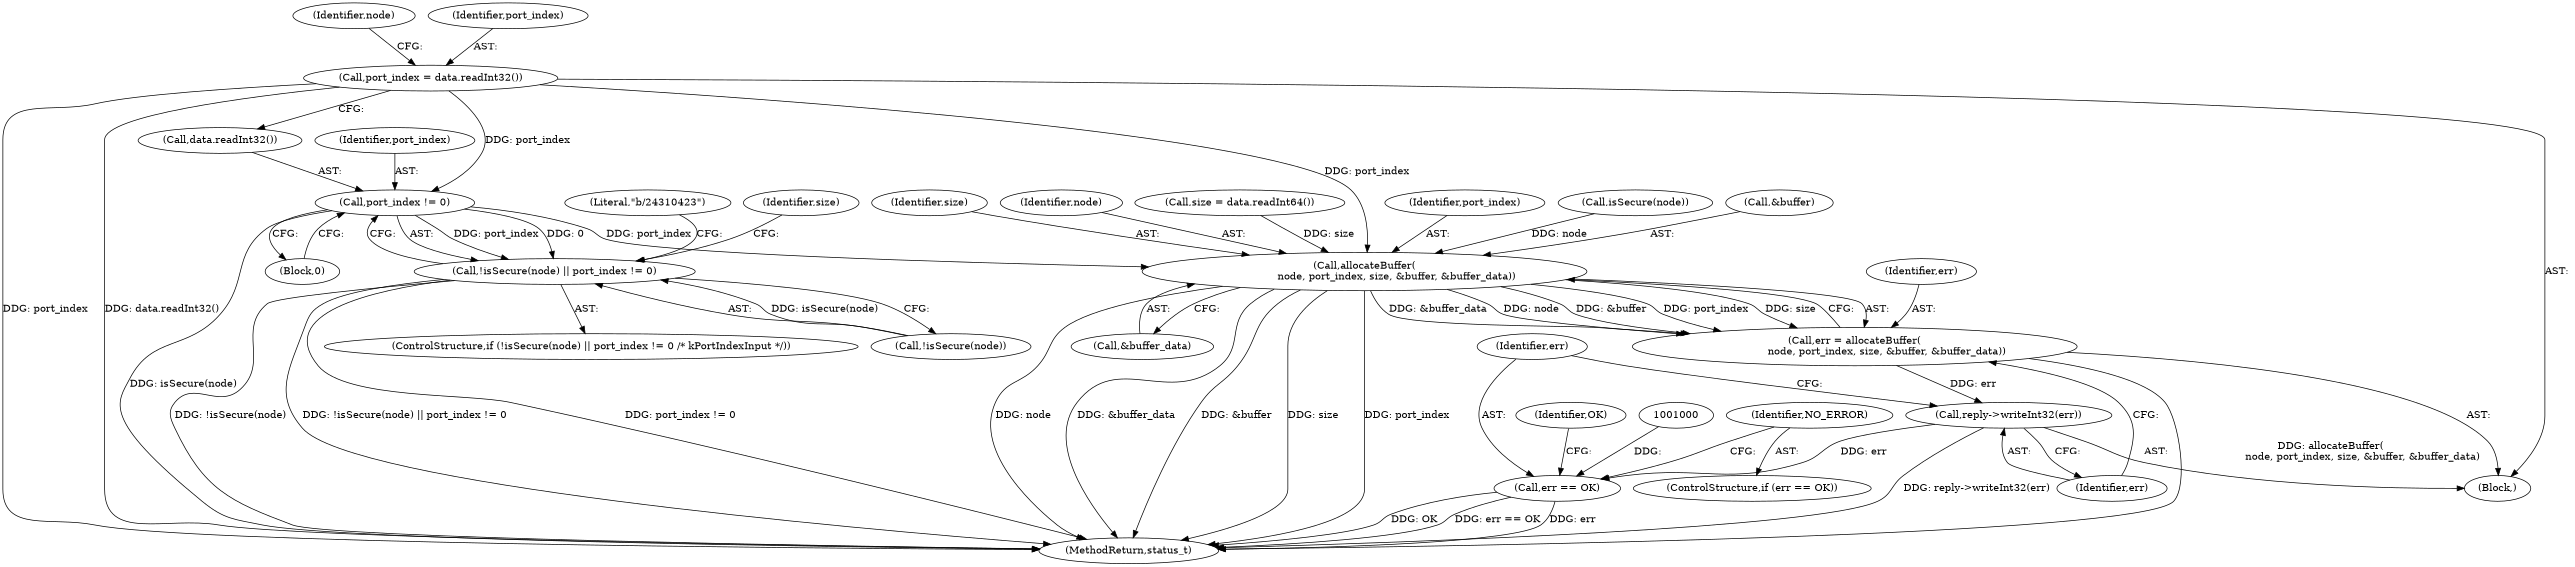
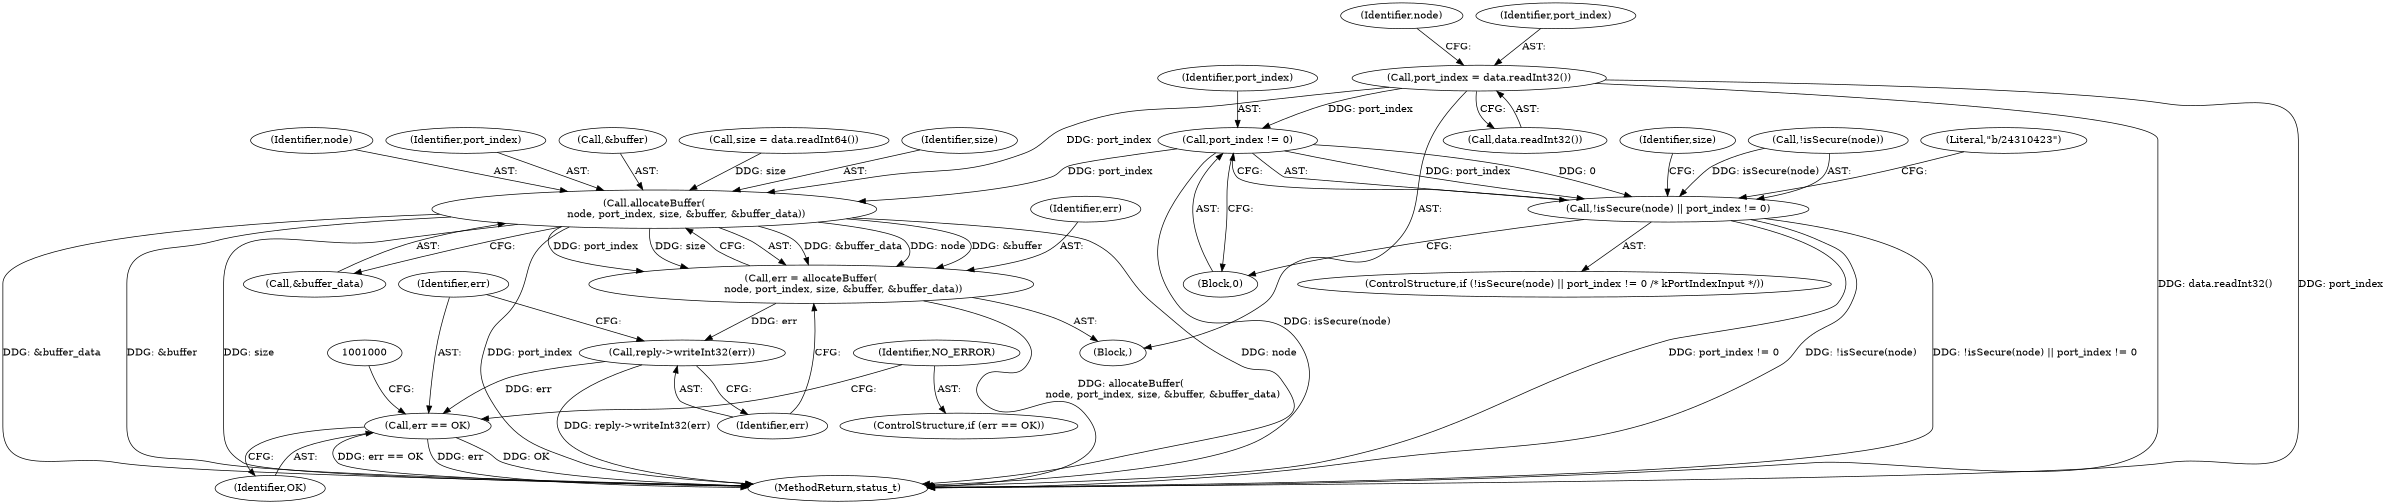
(304, 170) -> (1514, 110)
(1635, 203) -> none
(333, 234) -> (1210, 209)
(806, 290) -> (1419, 242)
none -> (294, 434)
(1581, 452) -> (307, 457)
(1649, 452) -> (403, 389)
(2247, 478) -> none
